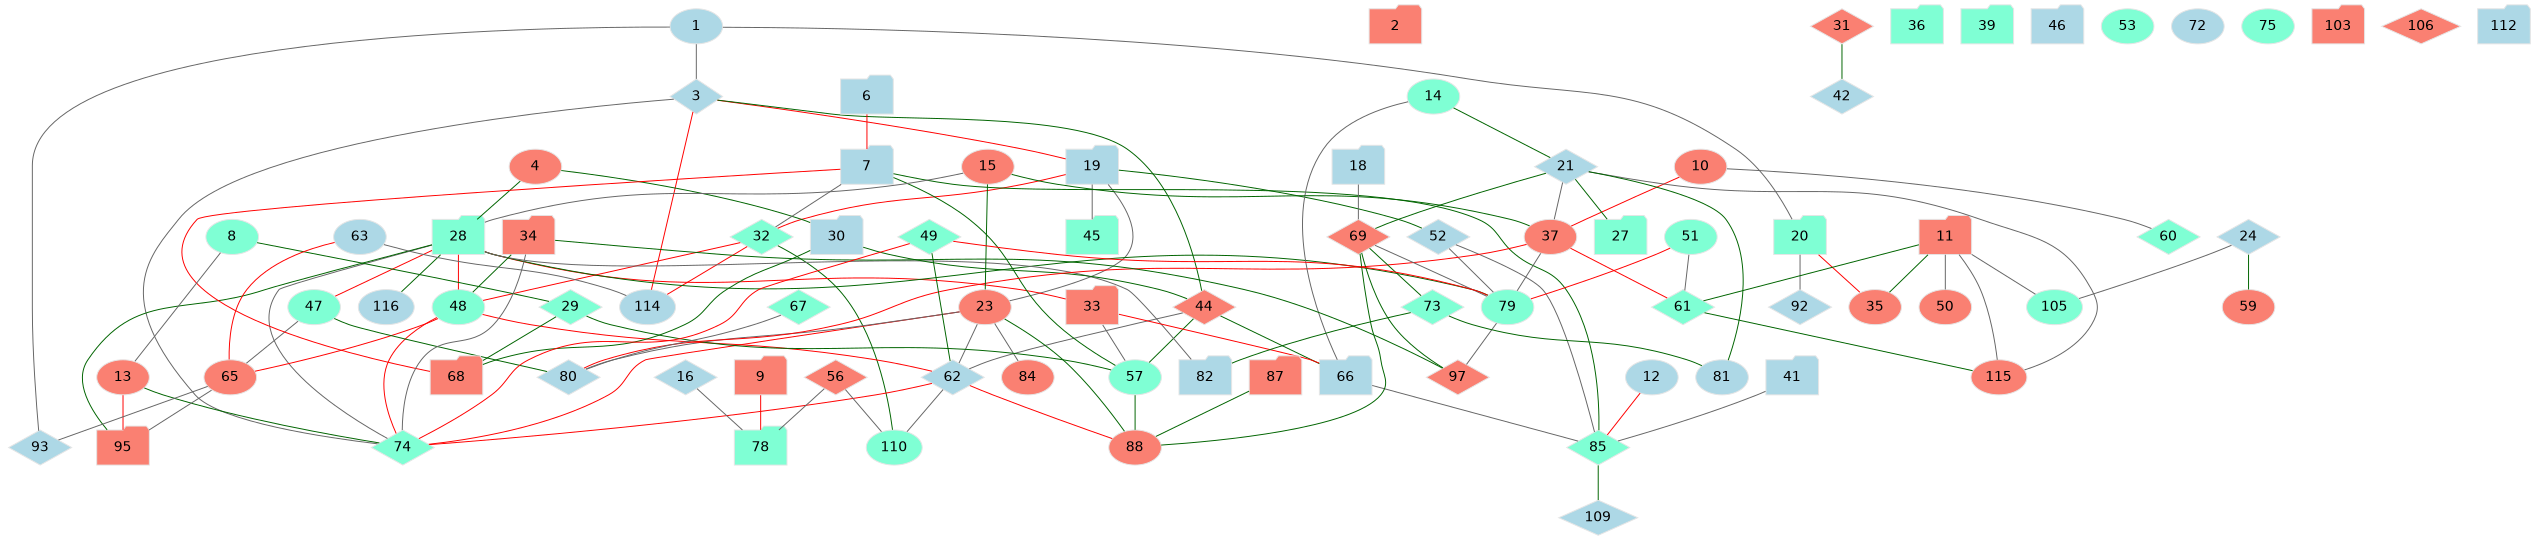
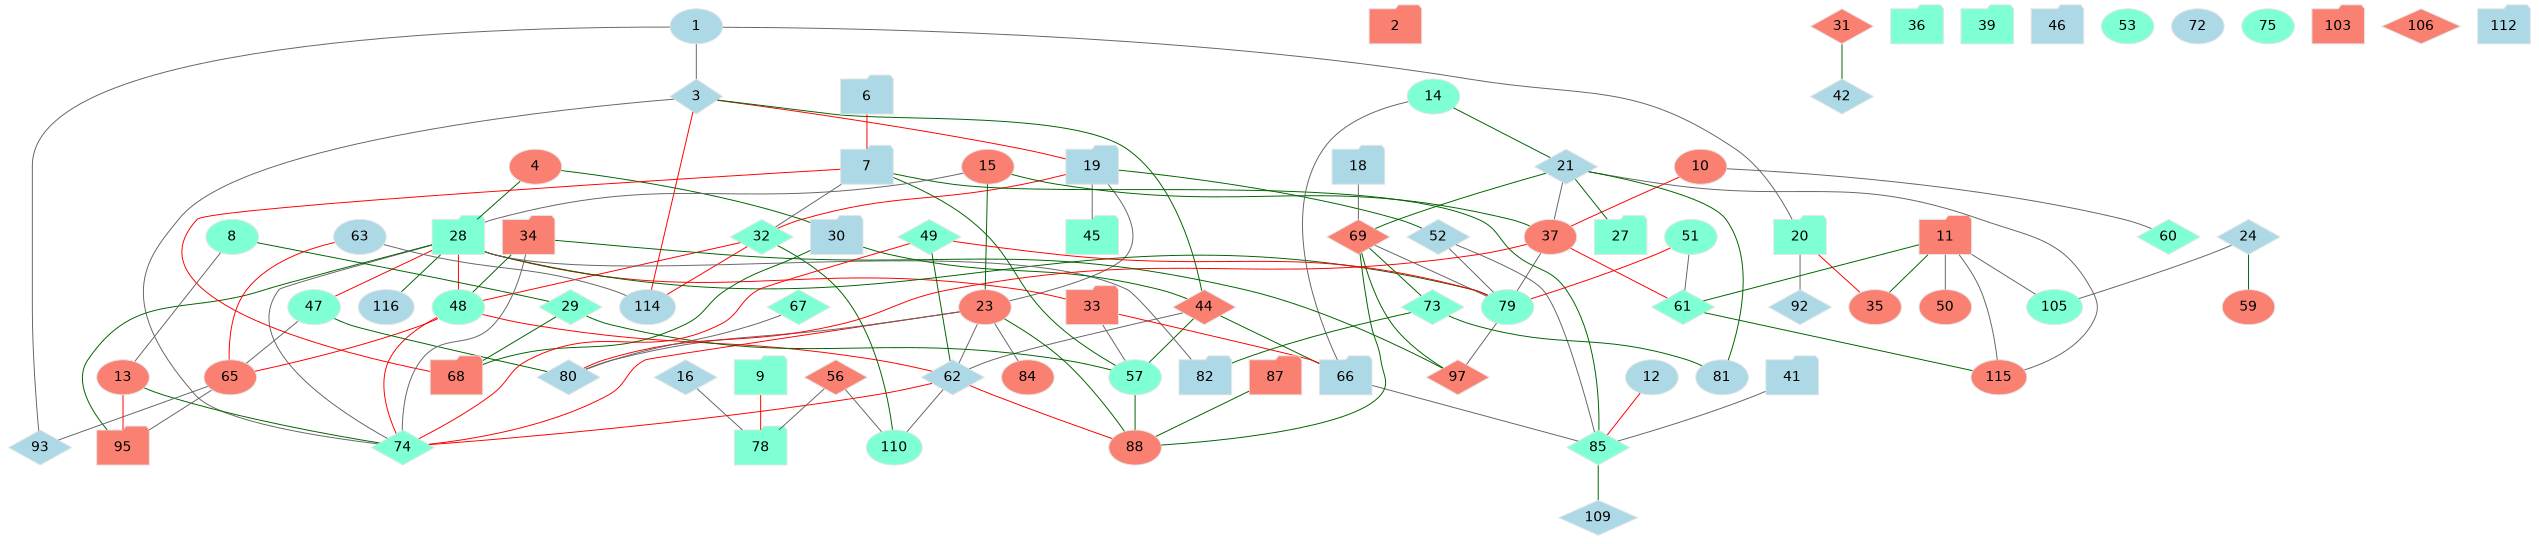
(761, 377) -> (761, 377)
